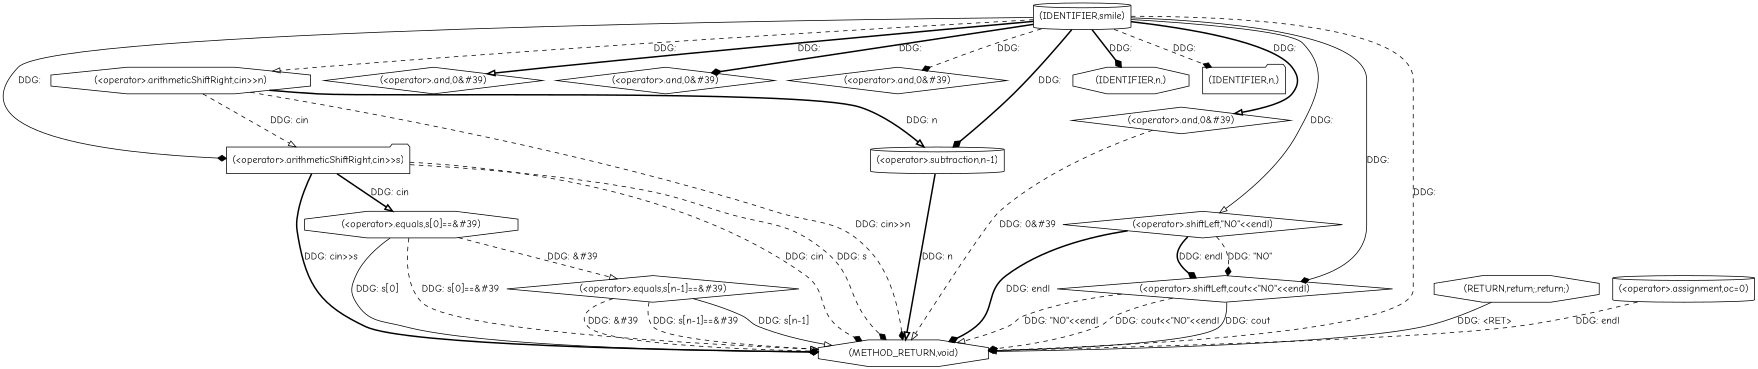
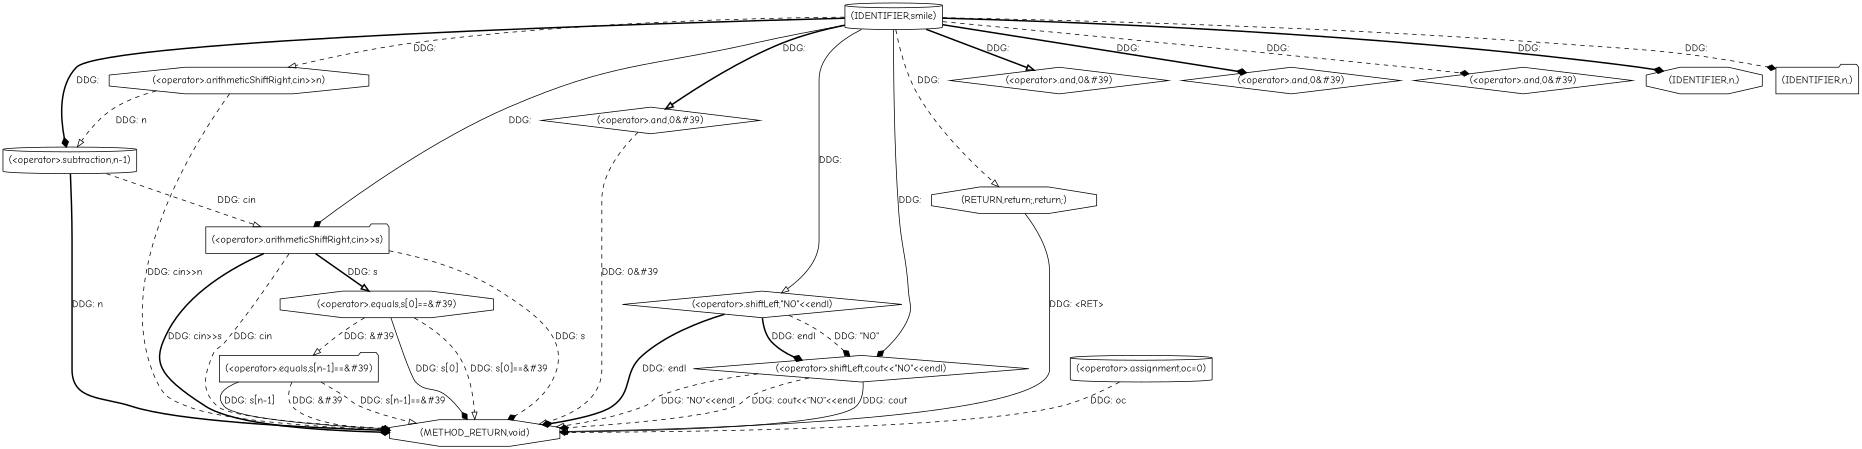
(599, 95) -> (114, 108)
(246, 119) -> (180, 199)
(390, 192) -> (363, 272)
(1413, 248) -> (931, 114)
(653, 289) -> (299, 369)
(1598, 321) -> (1108, 401)
